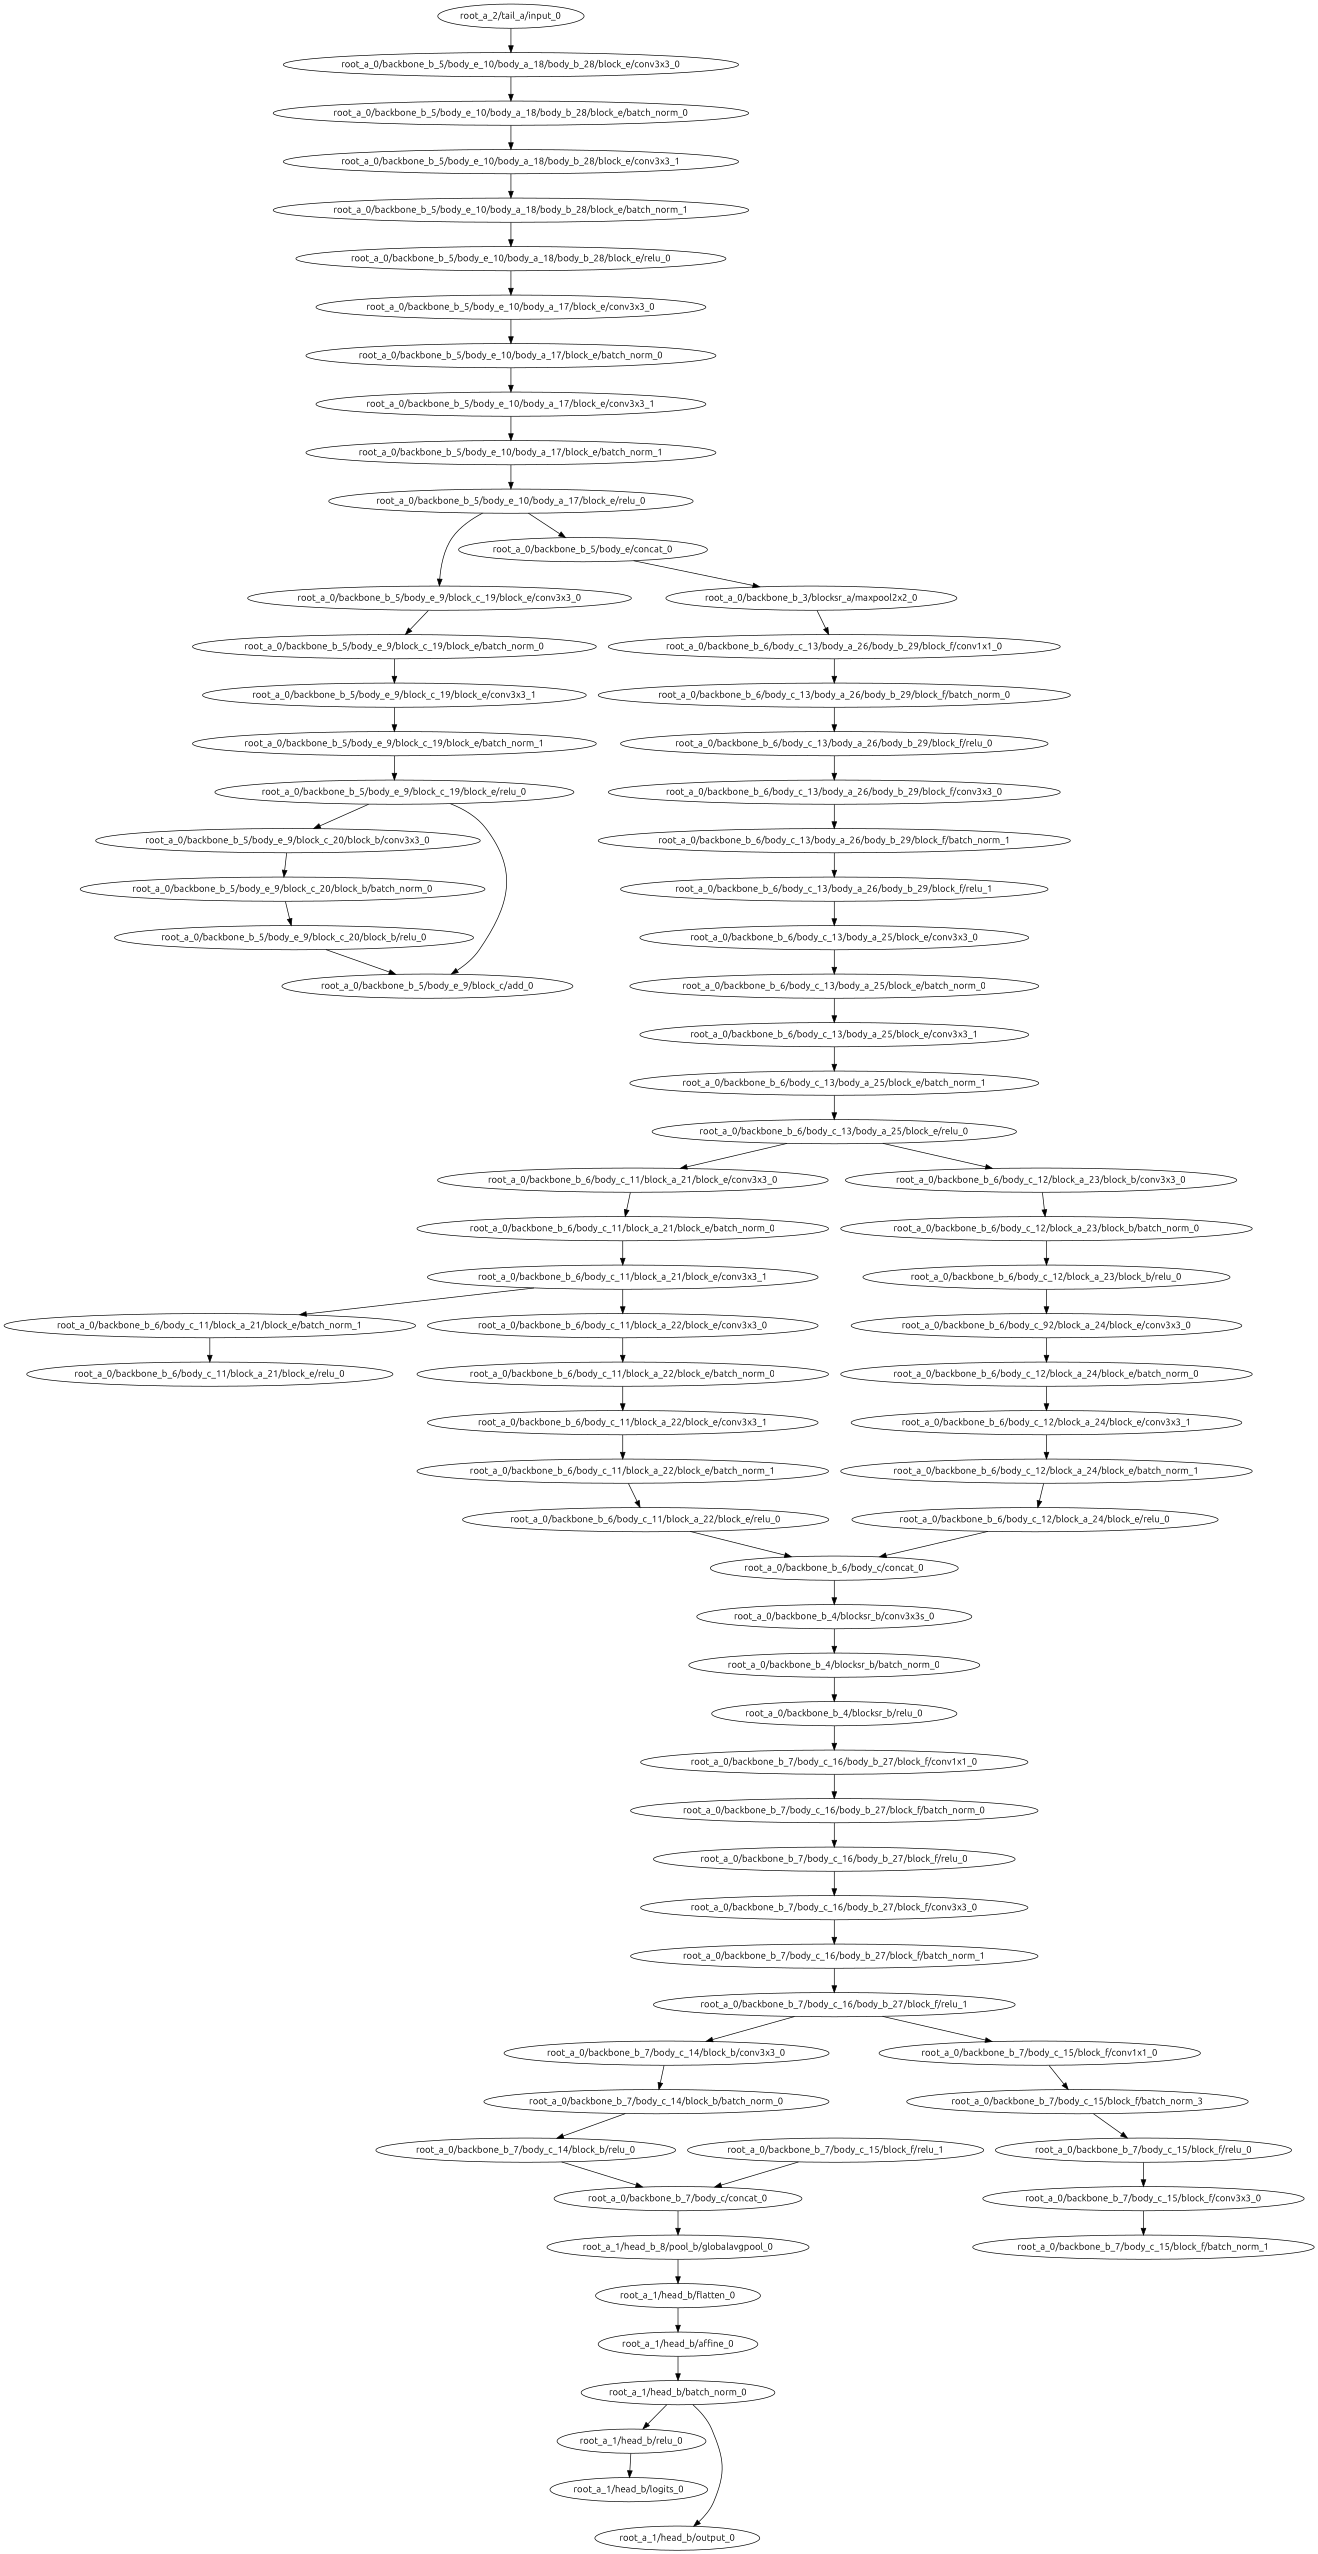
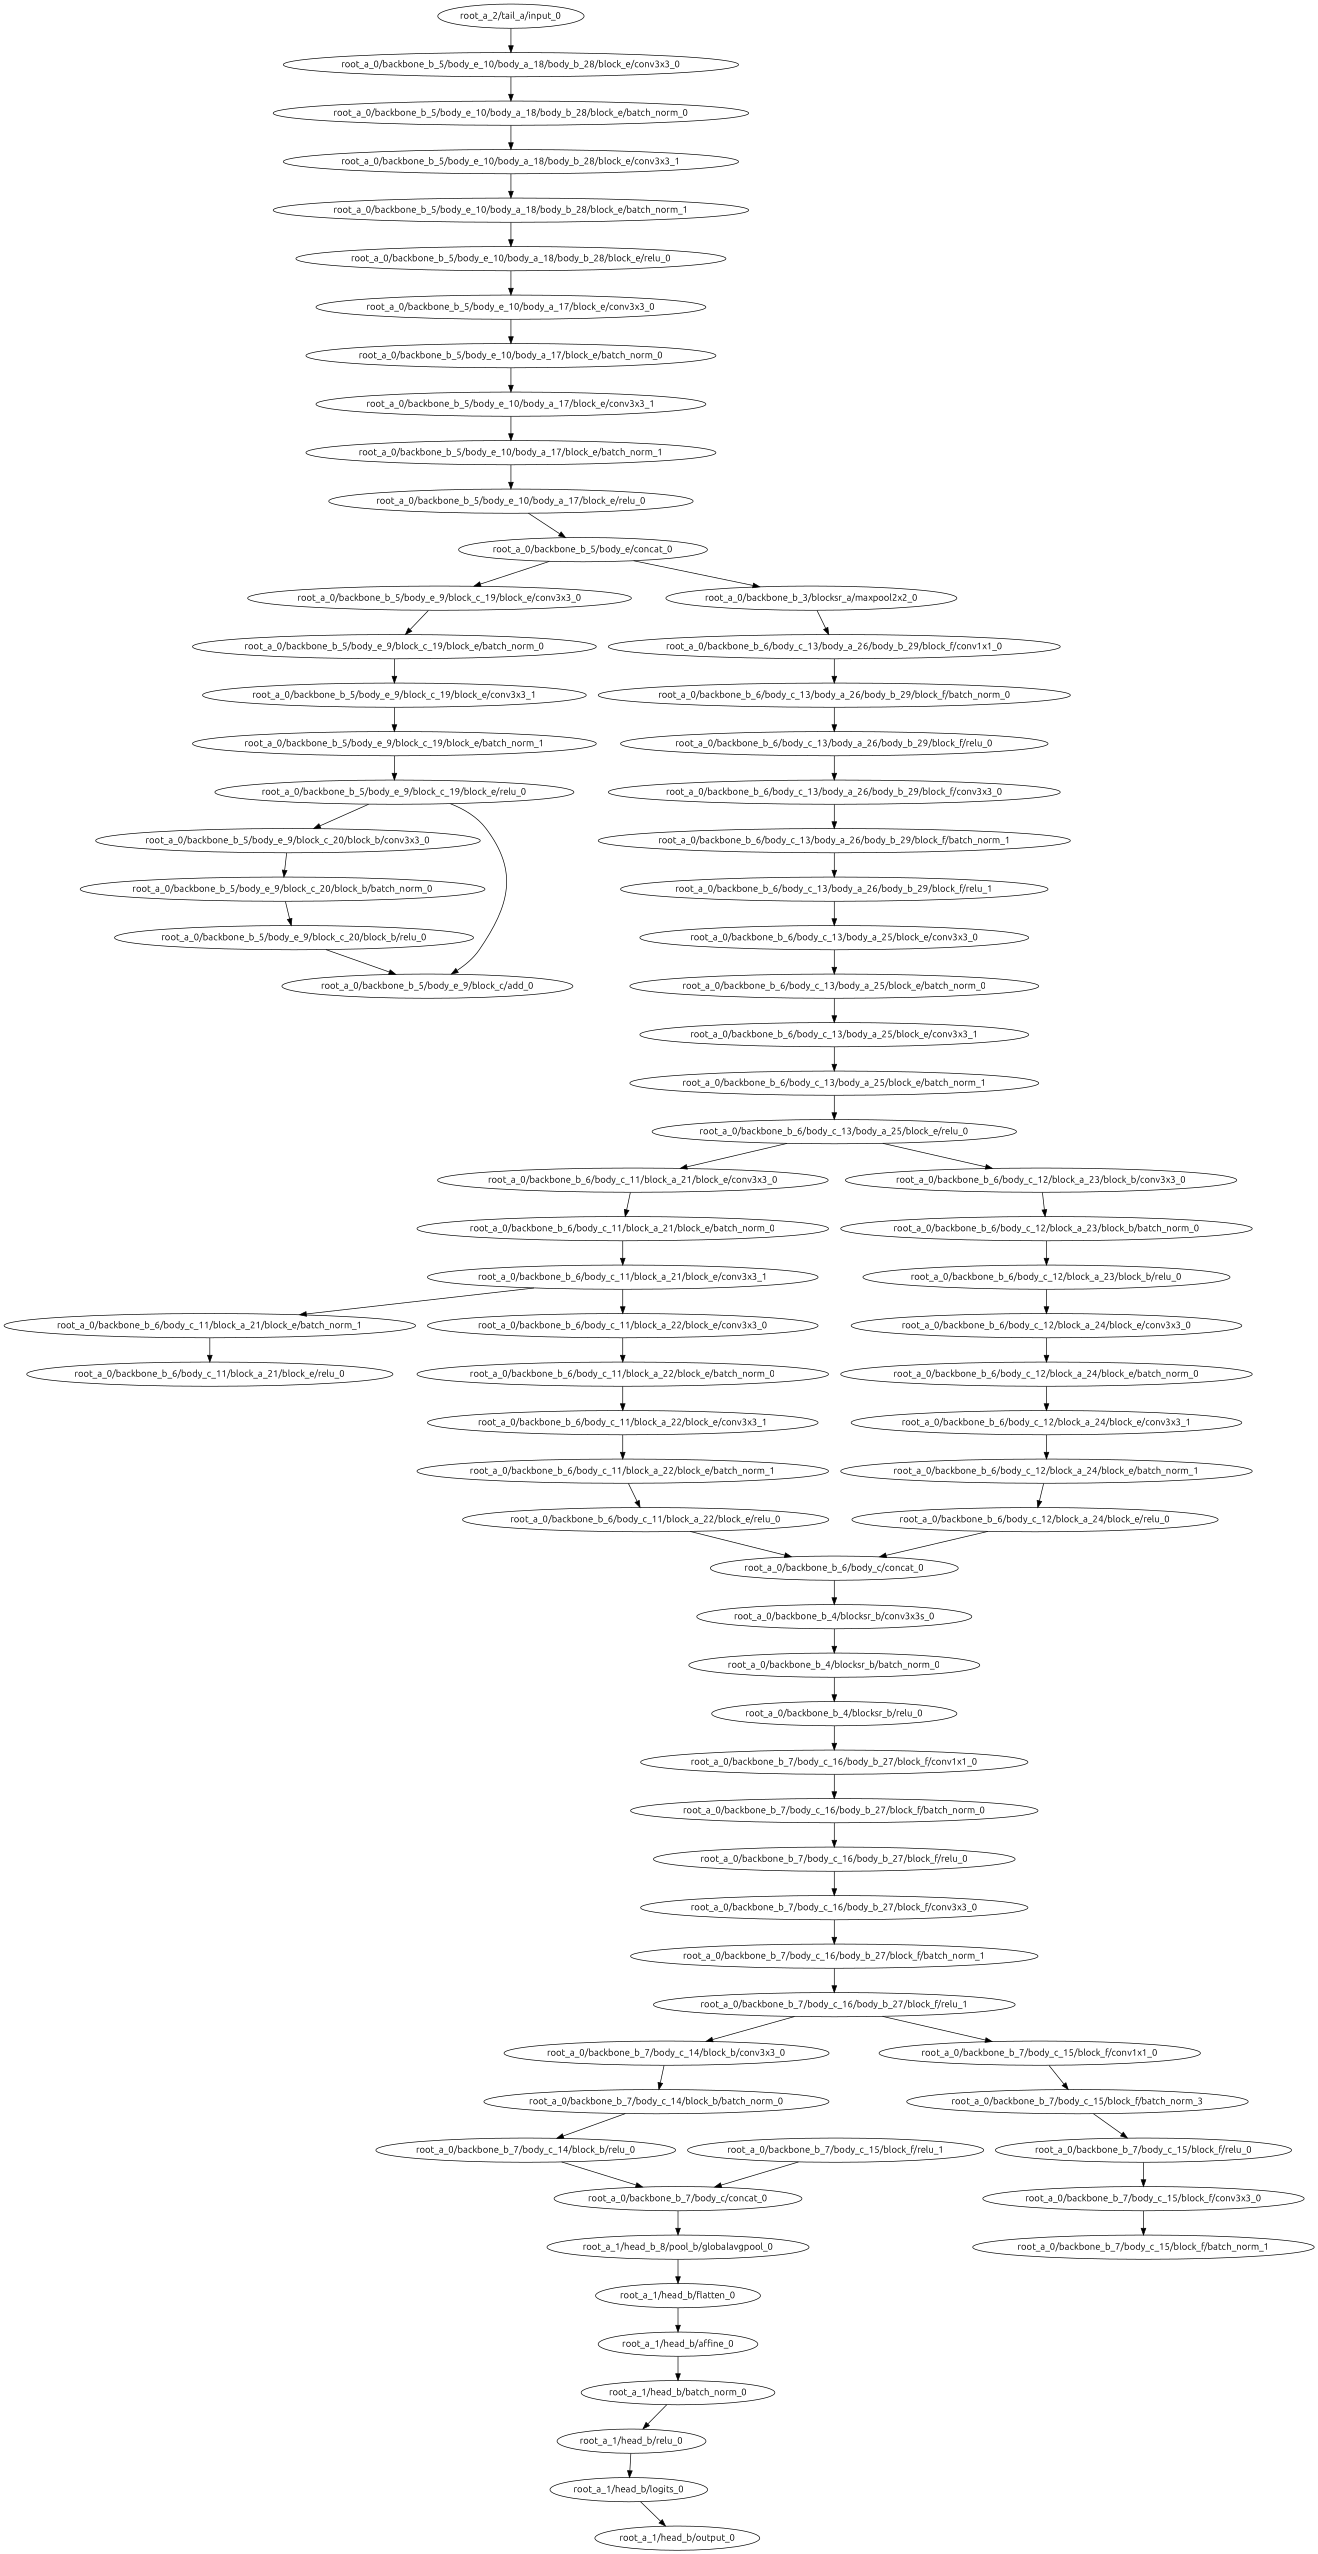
(451, 540) -> (515, 573)
(1046, 1326) -> (1046, 1326)
(722, 2462) -> (651, 2512)
